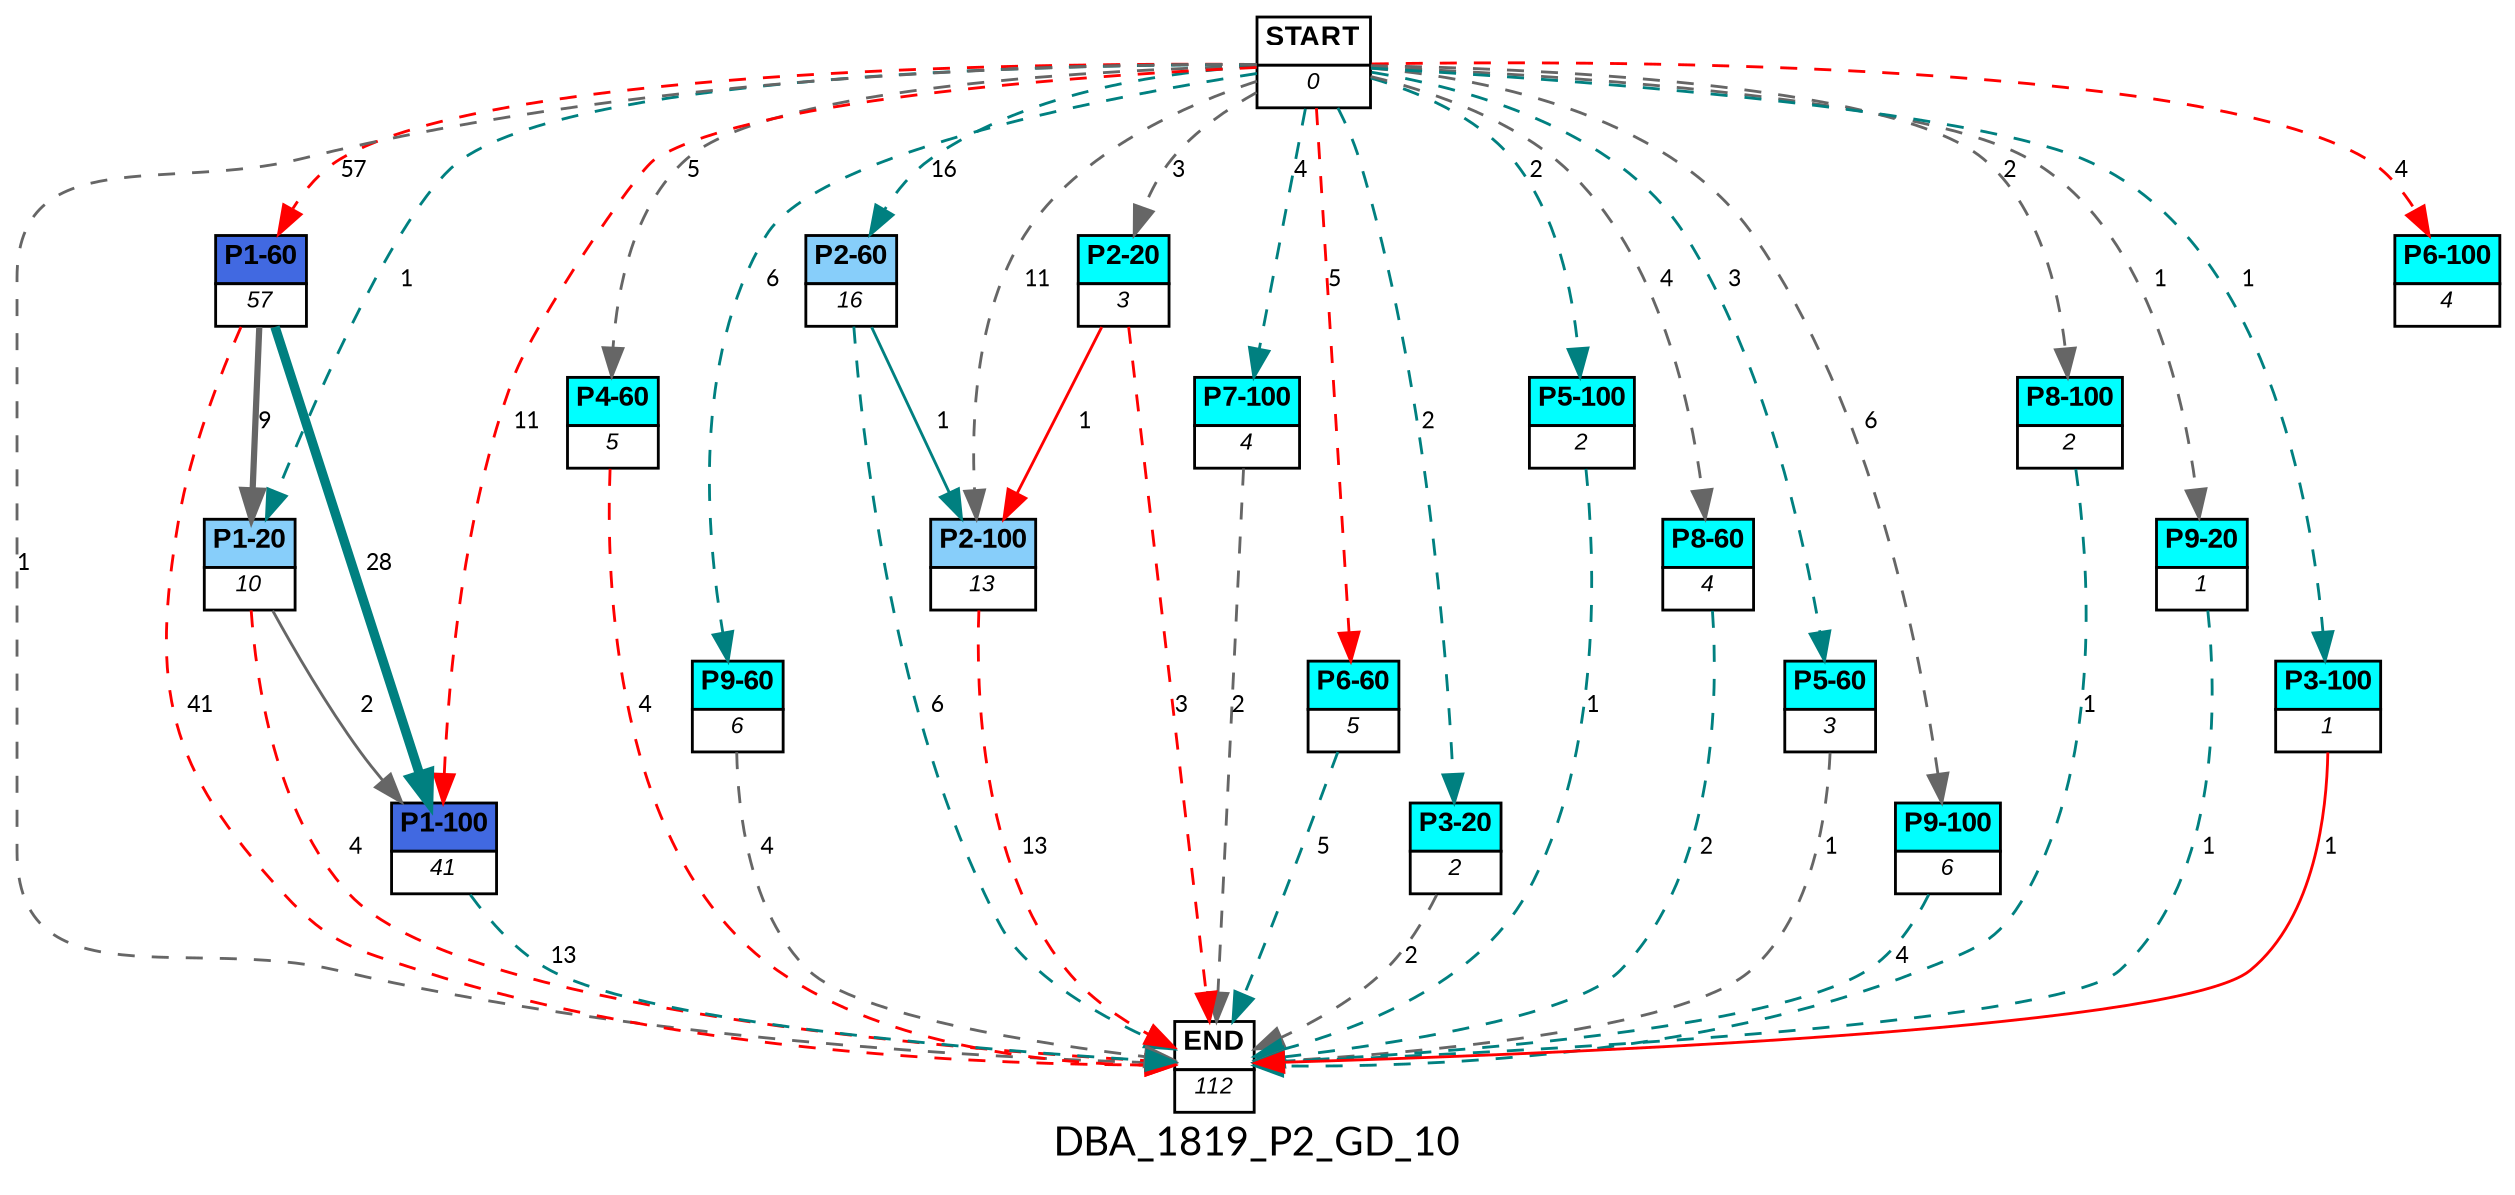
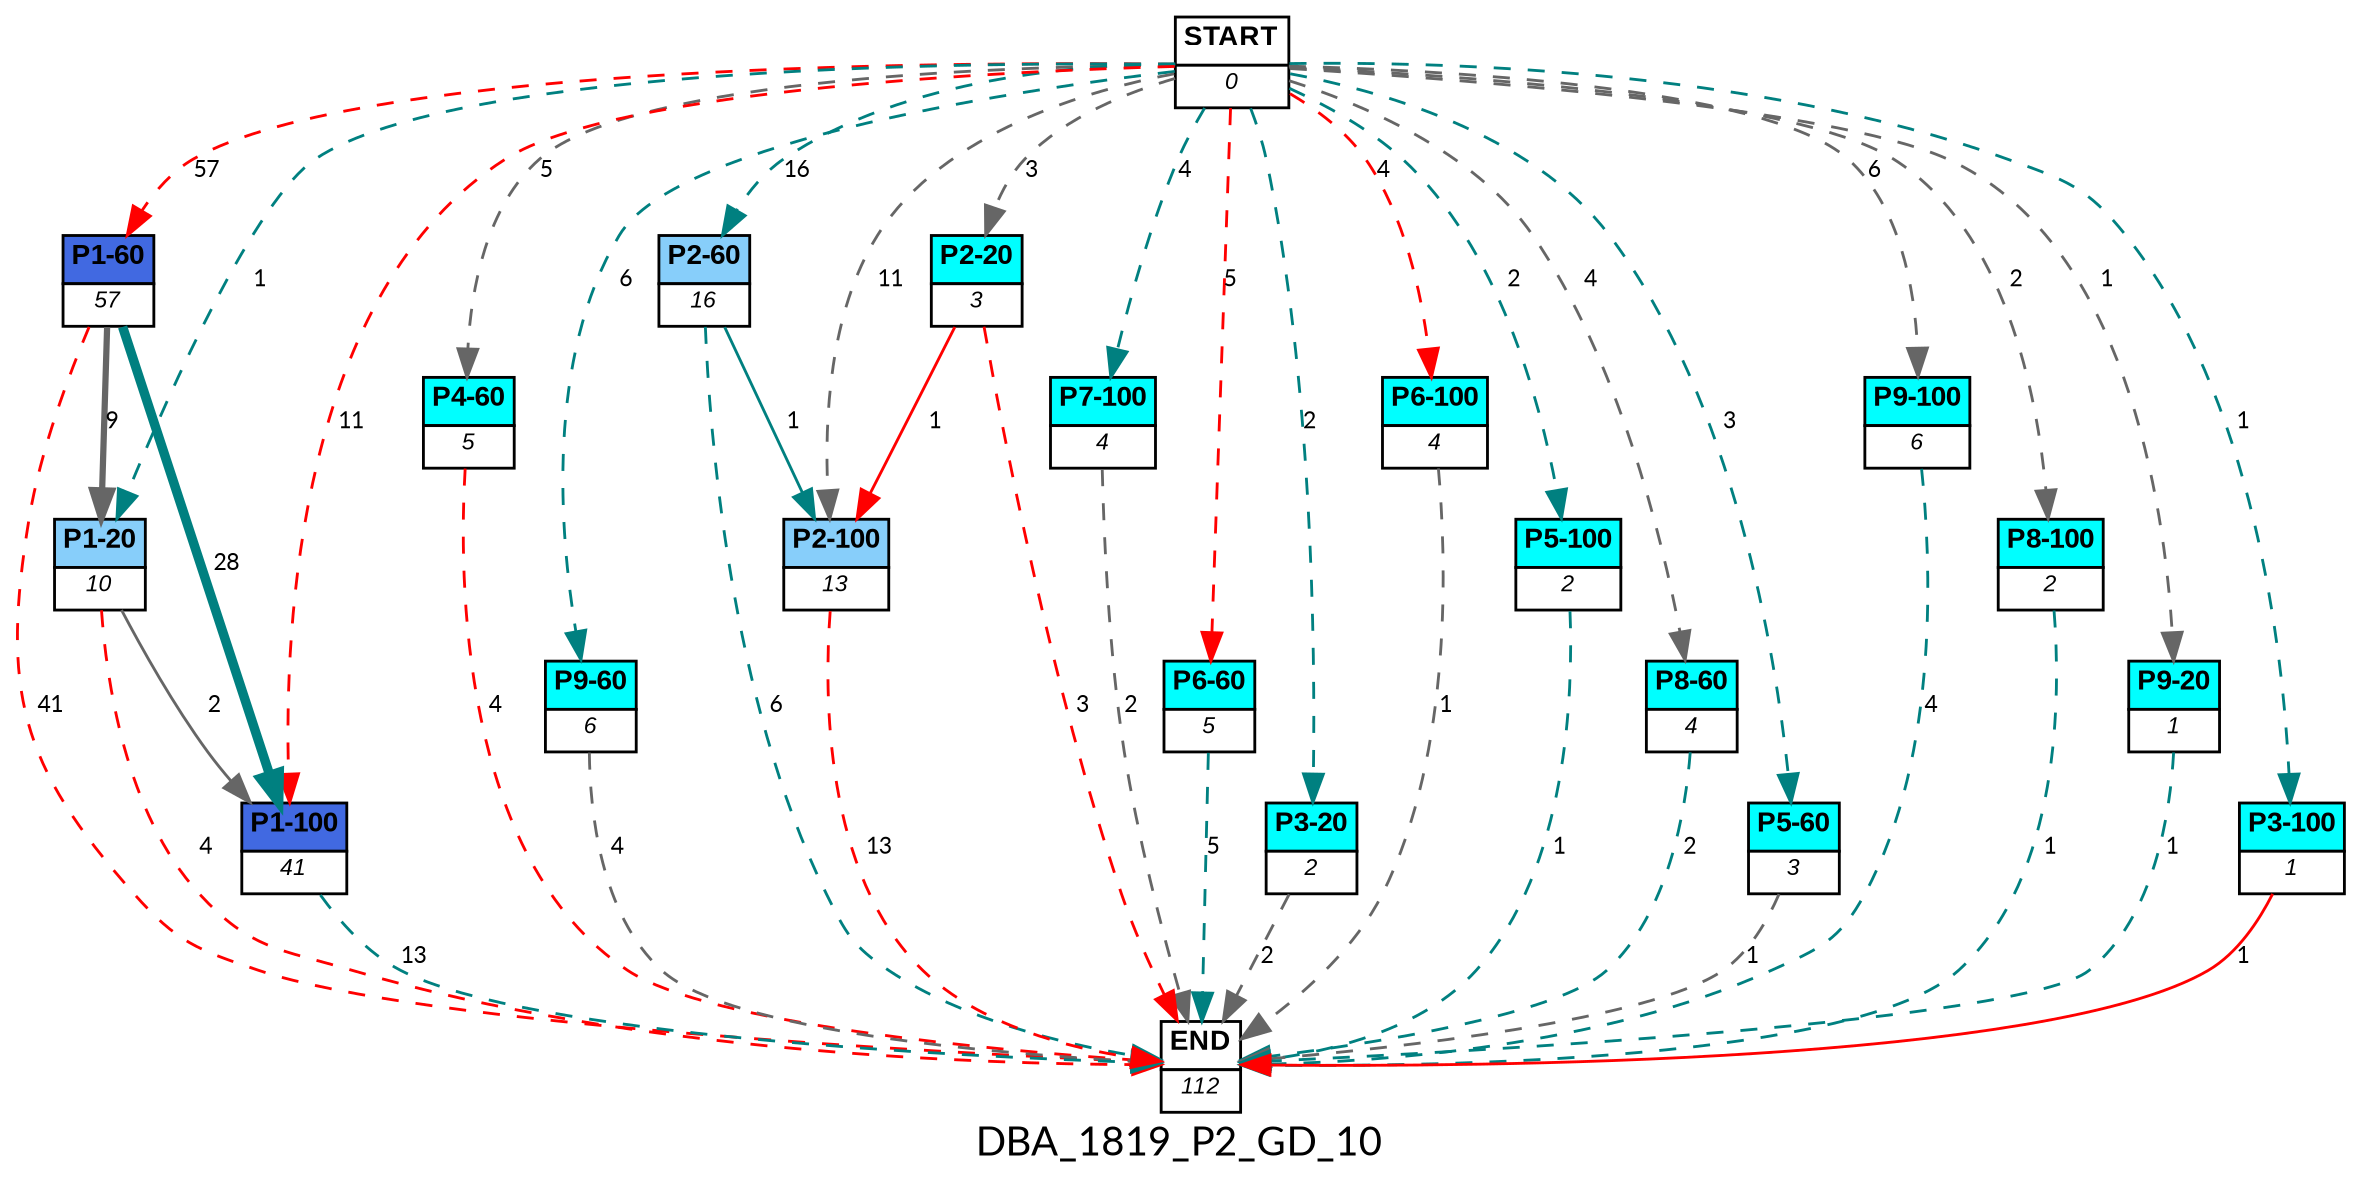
(17, 510) -> (1424, 772)
